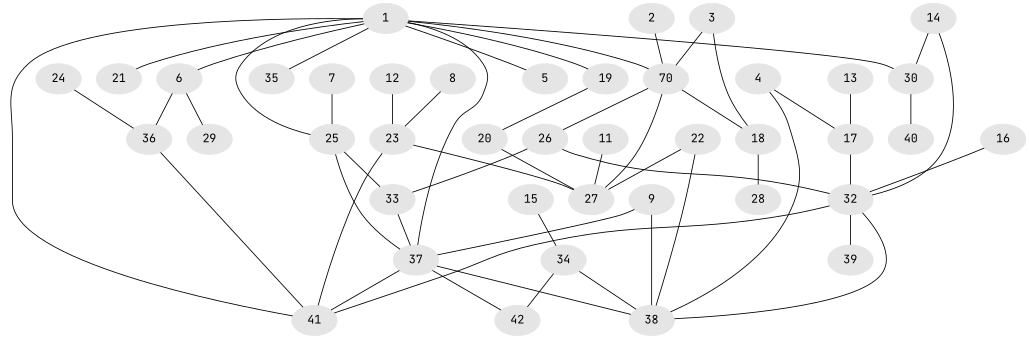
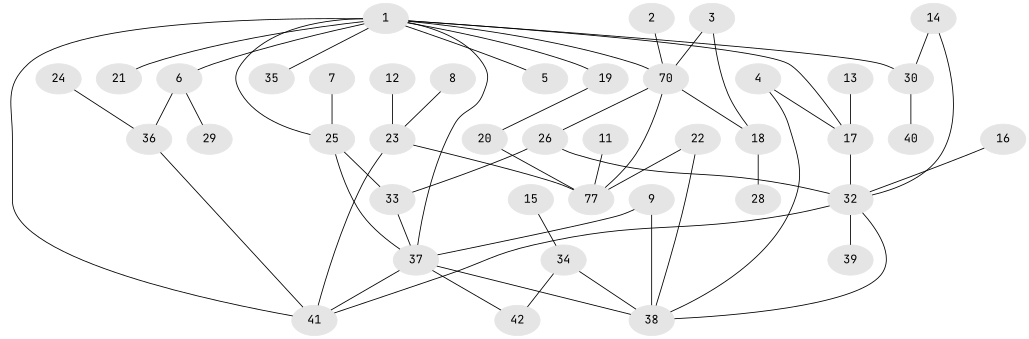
none -> (732, 51)
(591, 200) -> (591, 200)
